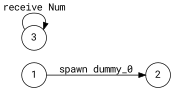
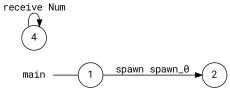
(34, 38) -> (34, 38)
(96, 70) -> (153, 70)
none -> (34, 75)
